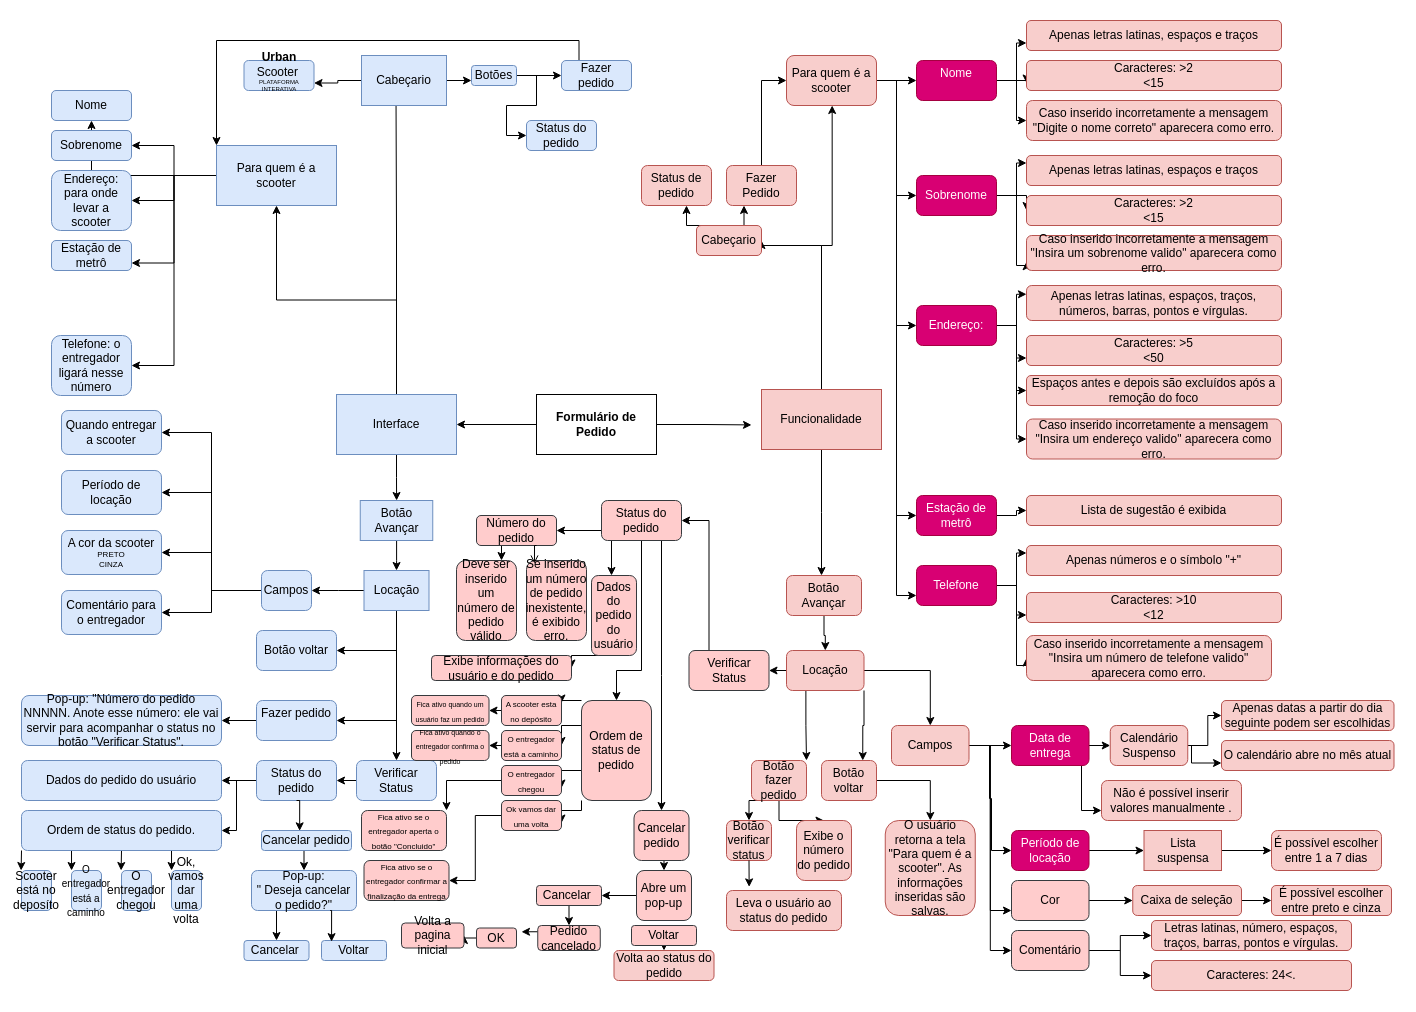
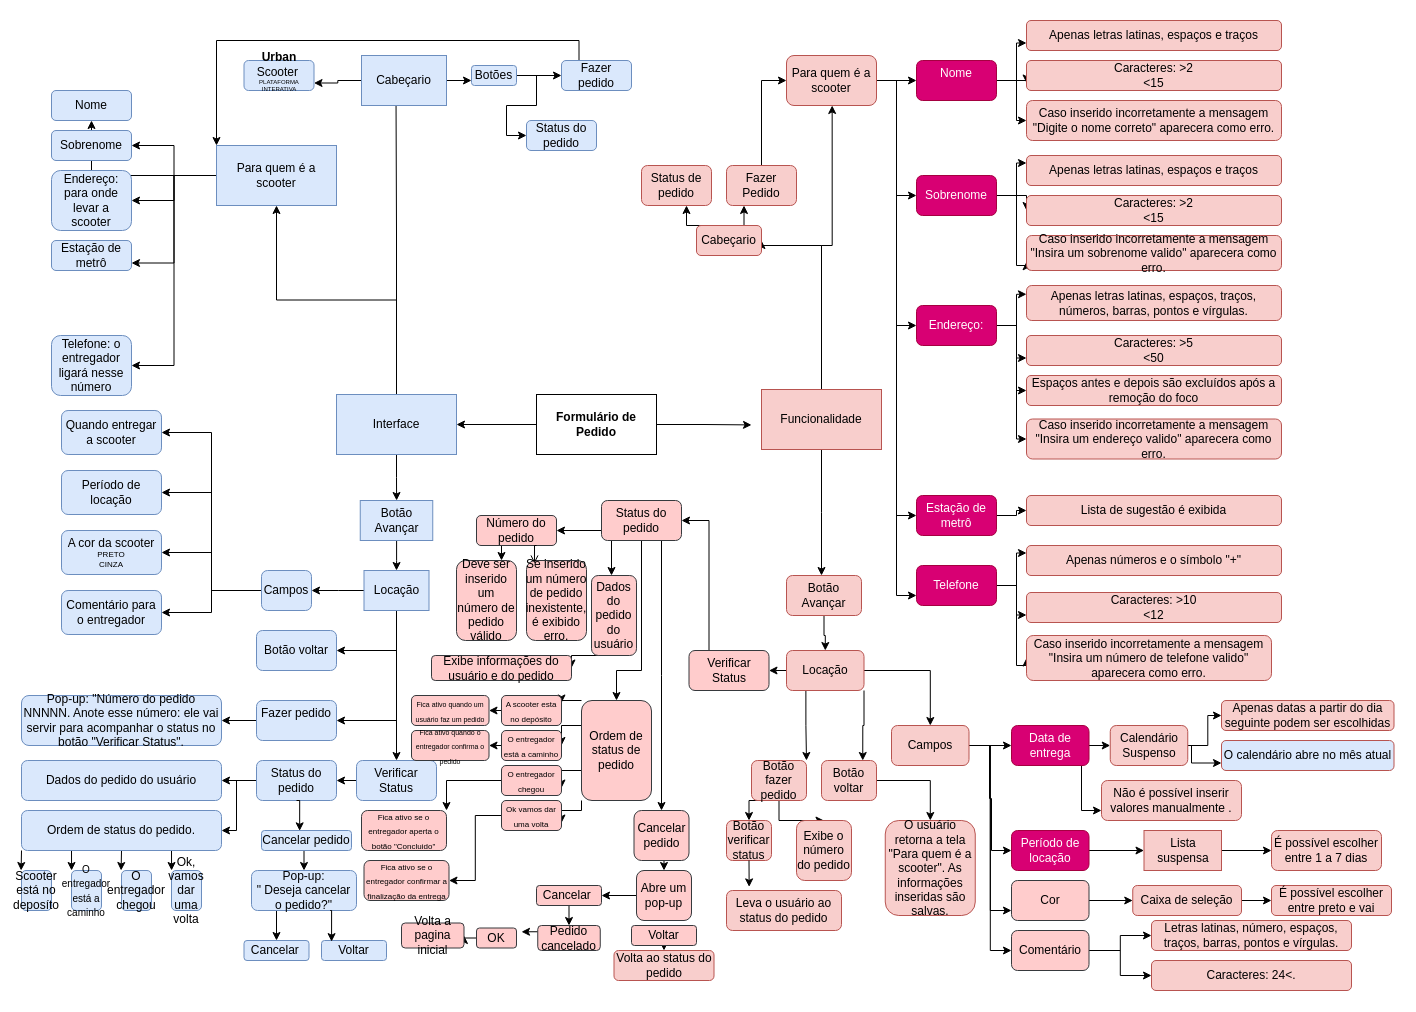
(1308, 756) -> (1308, 756)
(1332, 901) -> (1332, 901)
